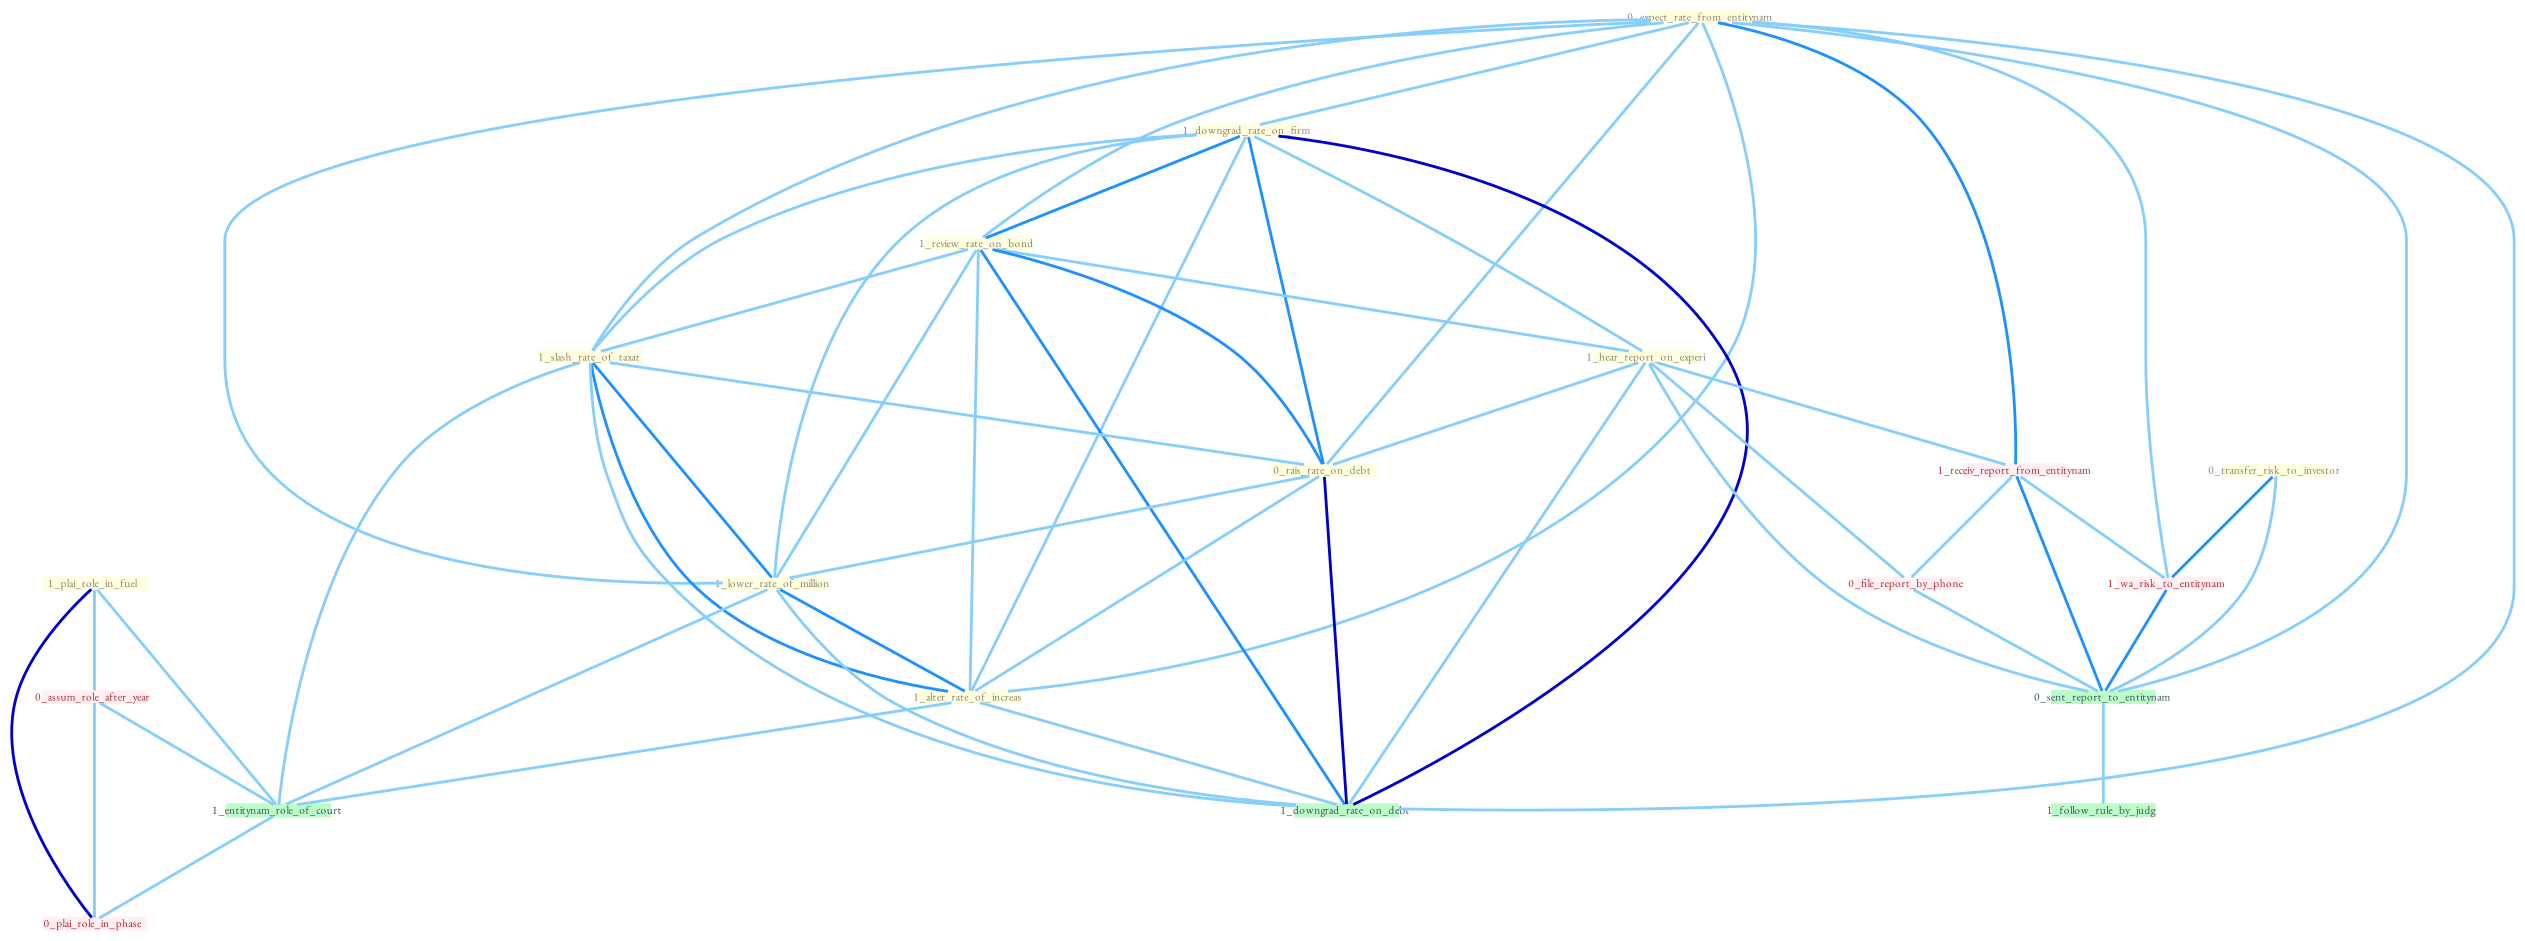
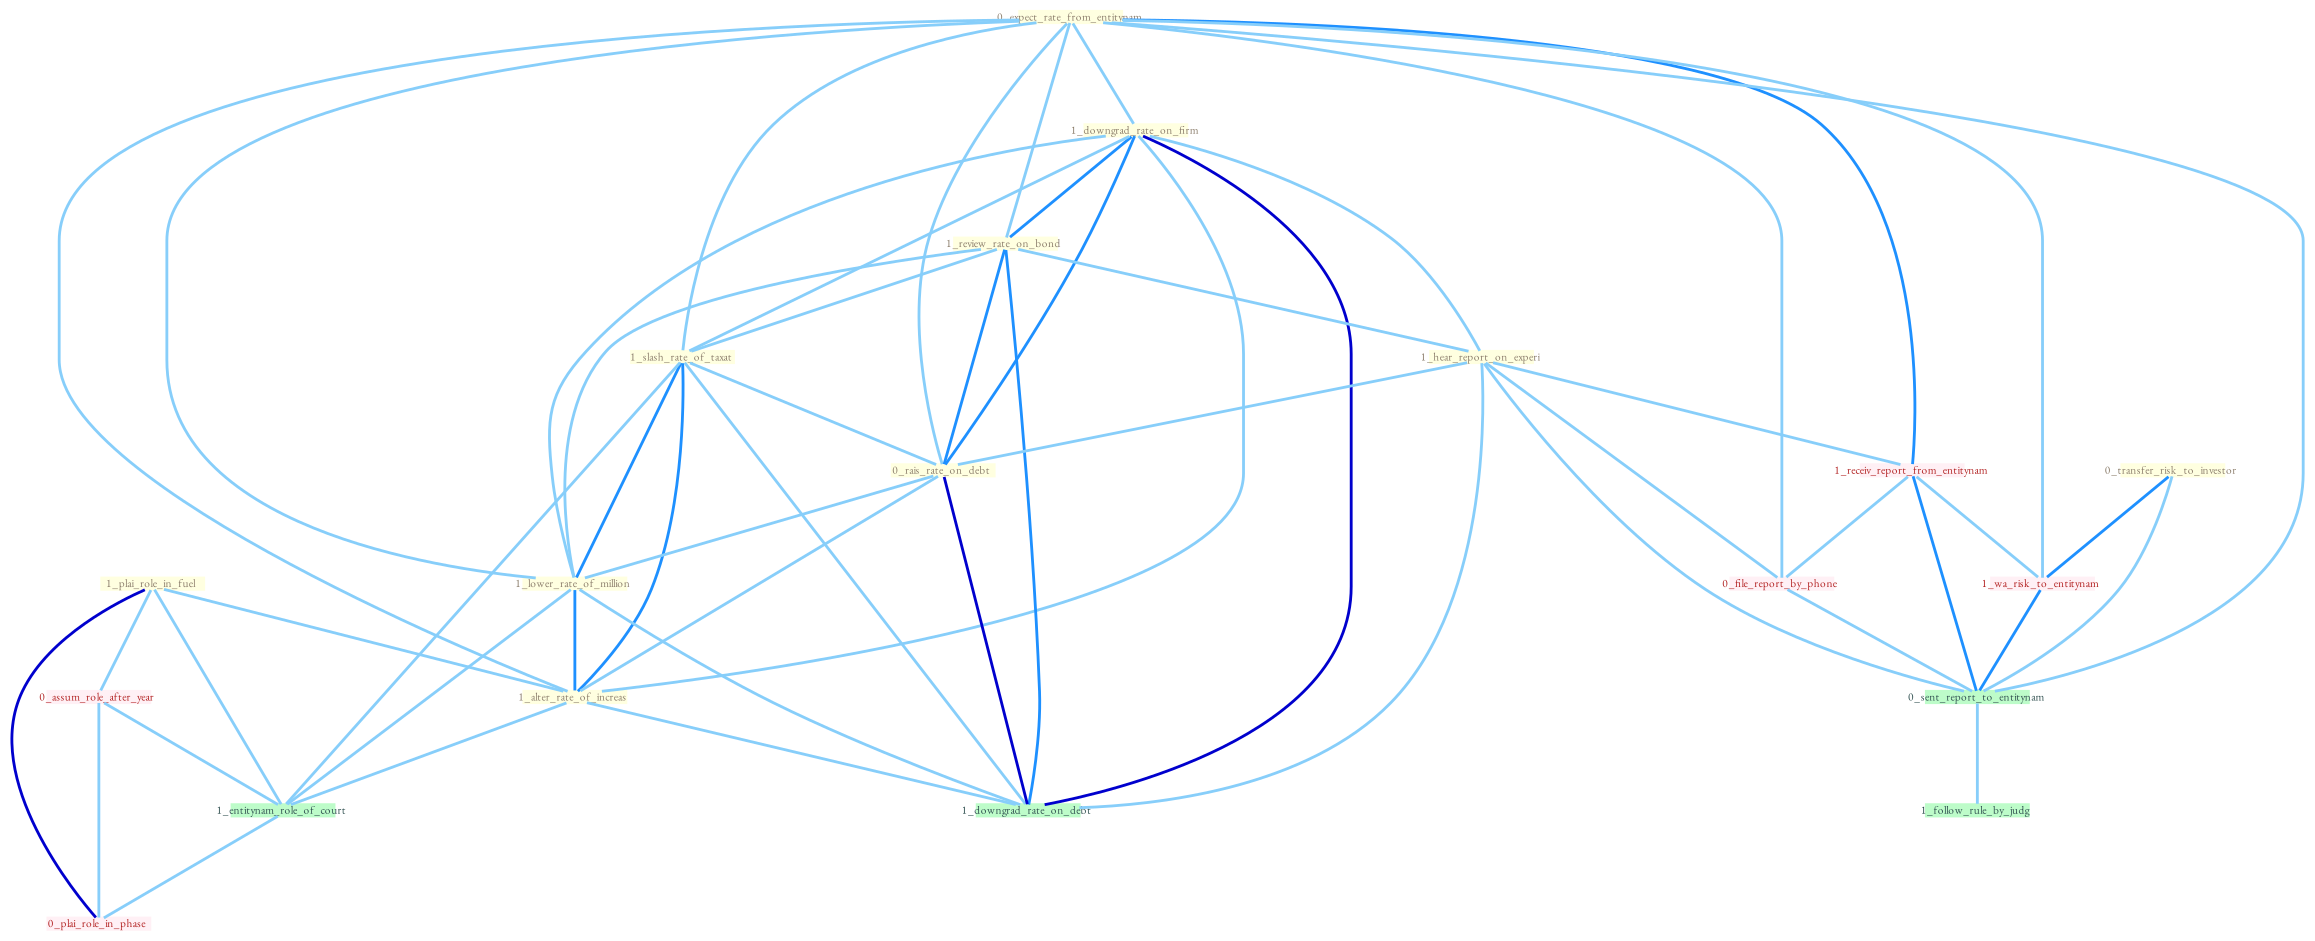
(974, 470) -> (364, 640)
(2510, 594) -> (1631, 122)
